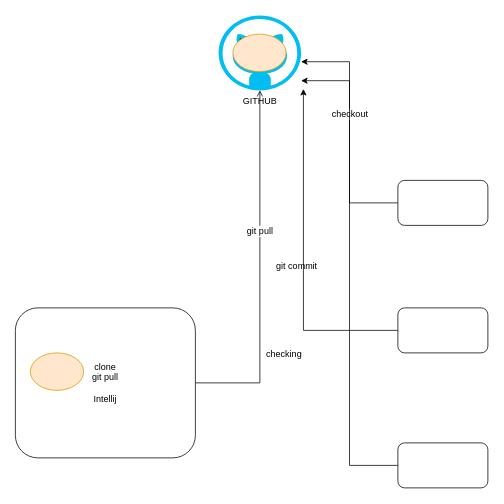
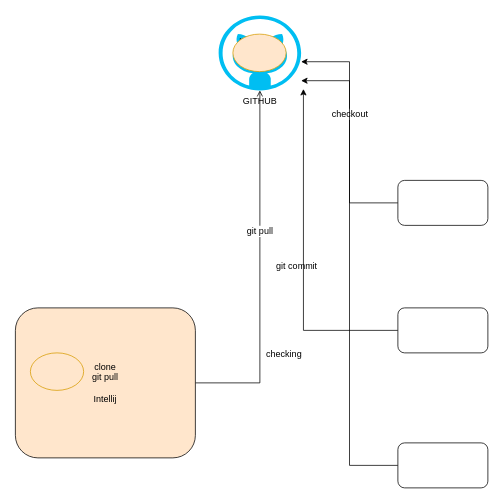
(105, 383) -> (105, 383)
